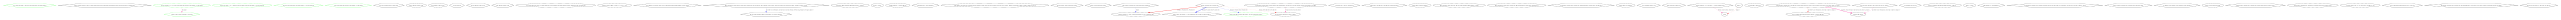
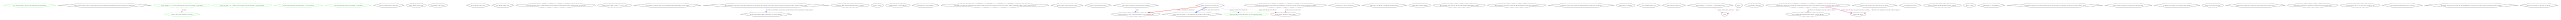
(457, 5) -> none
